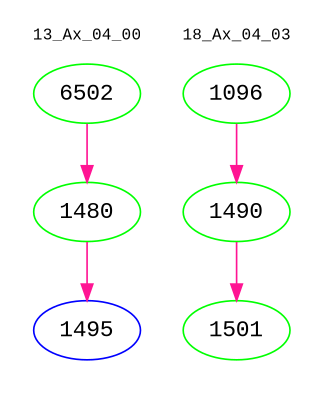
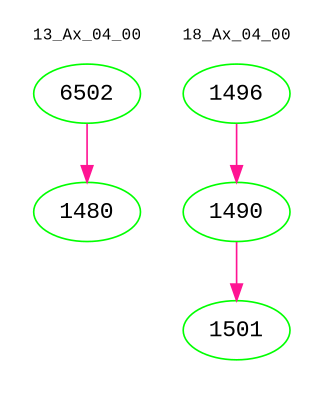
(237, 35) -> (237, 35)
(237, 94) -> (237, 94)
(87, 330) -> none
